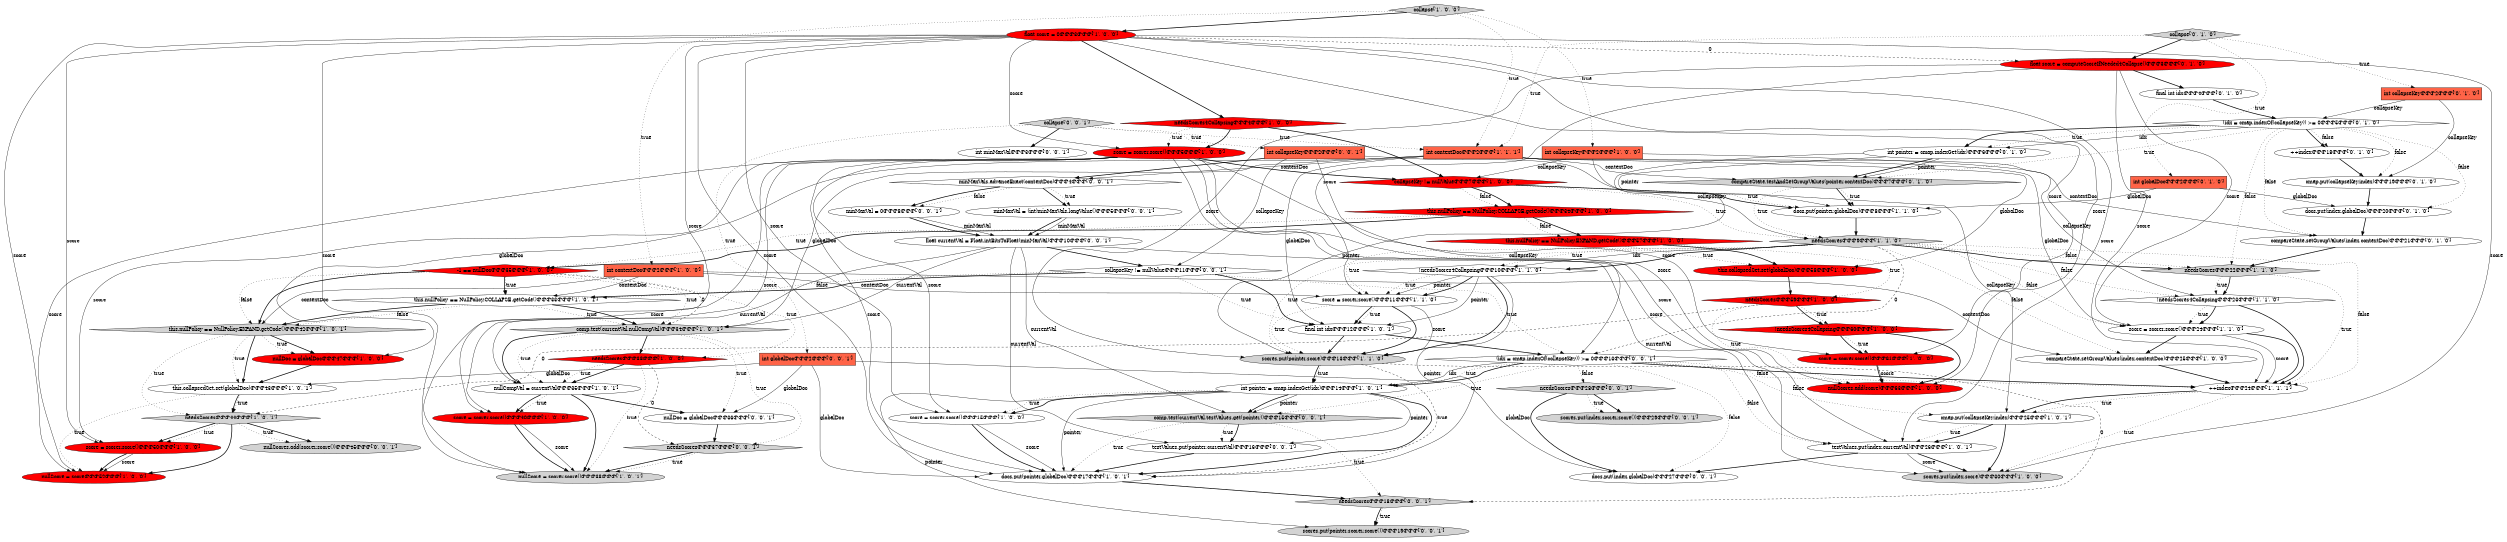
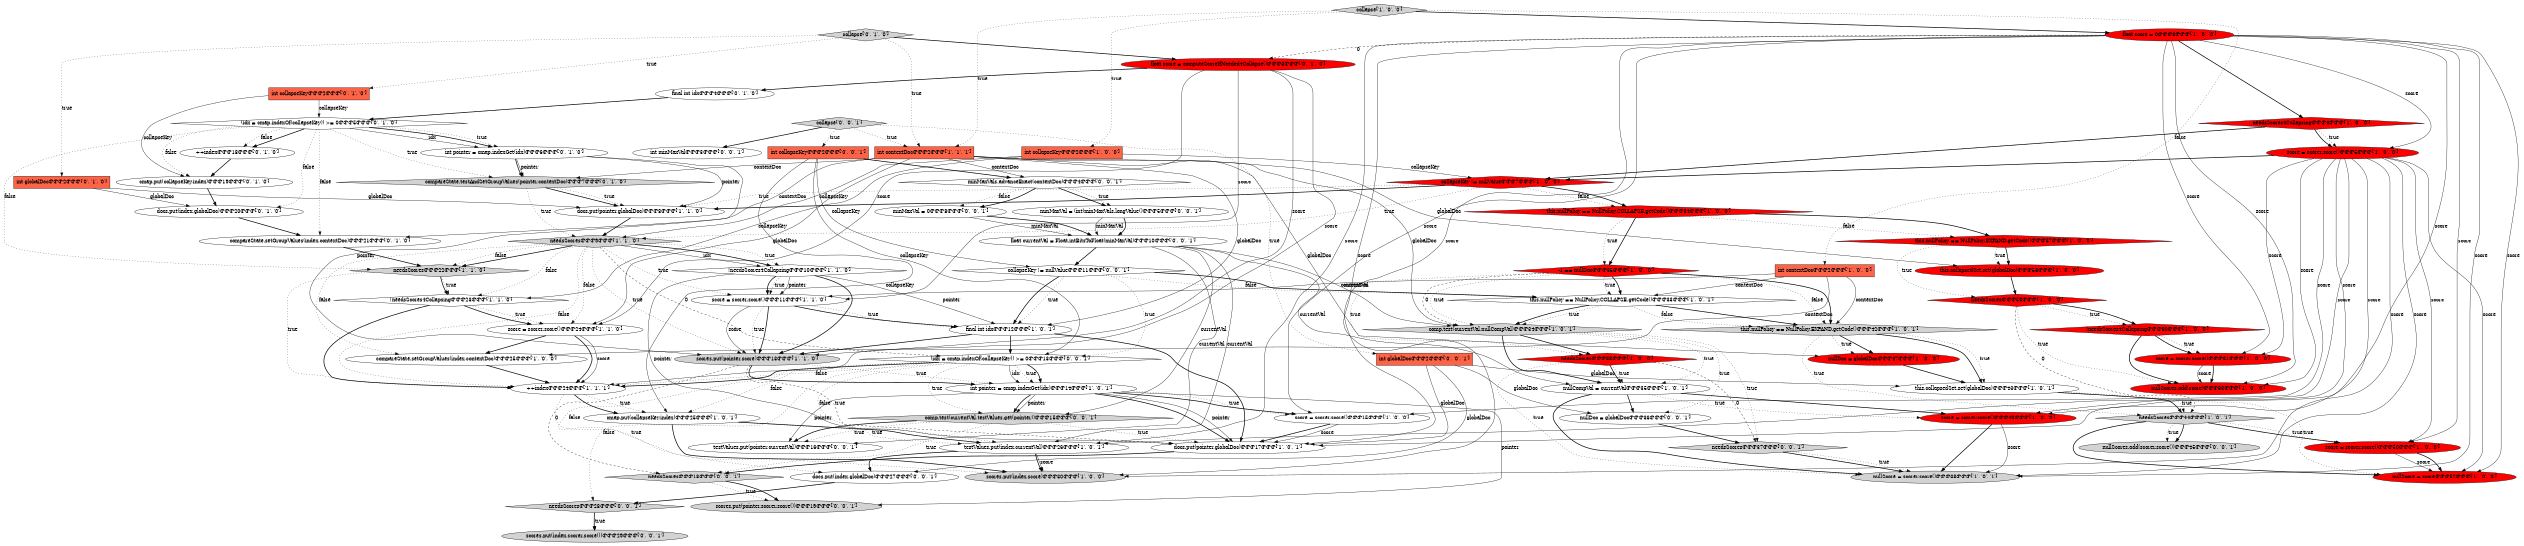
(646, 138) -> (2180, 138)
(1547, 440) -> (736, 494)
(1146, 462) -> (1172, 358)
